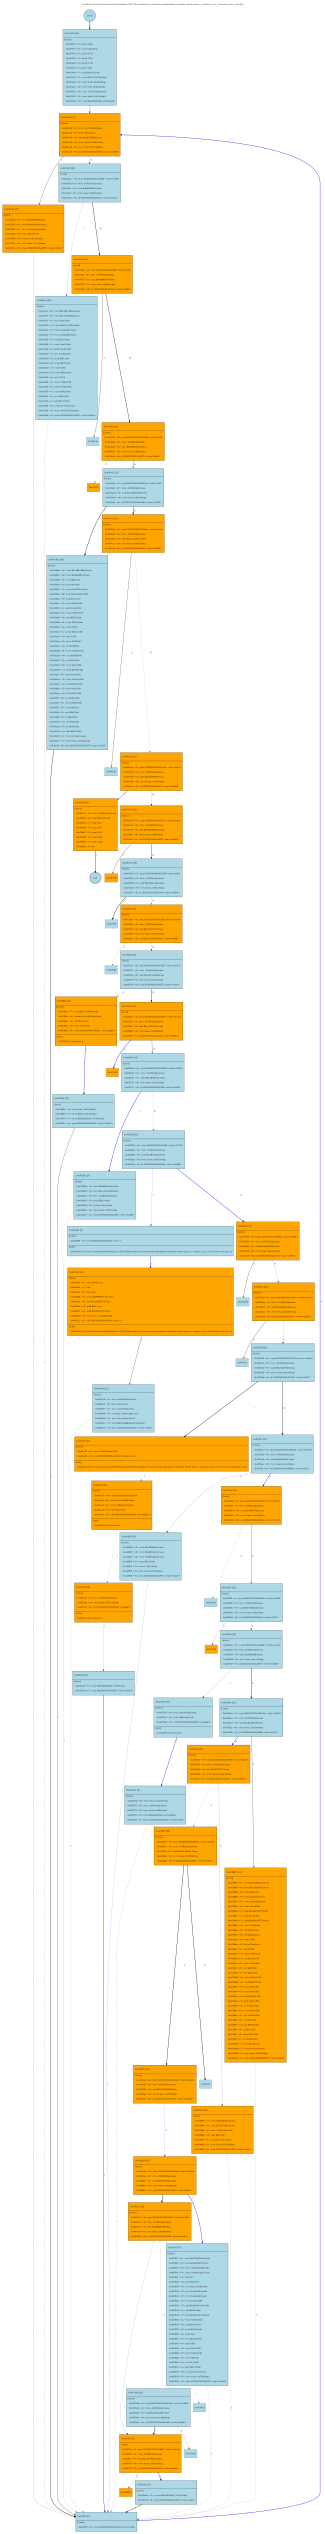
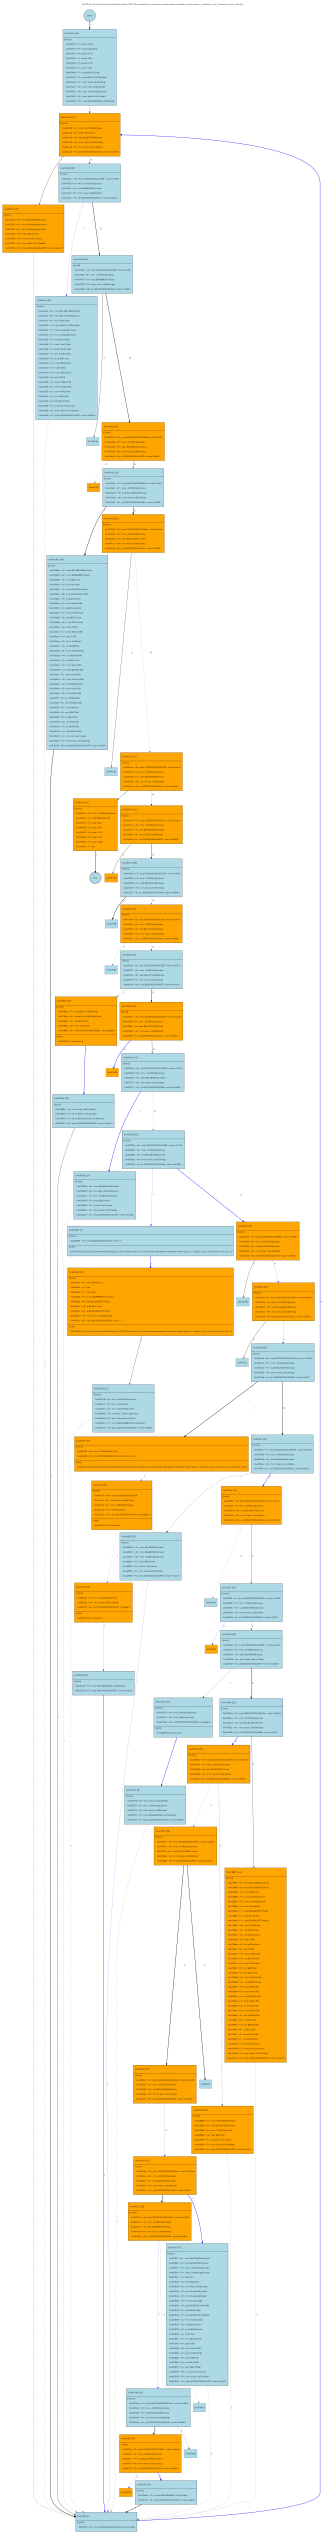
(102, 274) -> (102, 274)
(131, 2337) -> (157, 2314)
